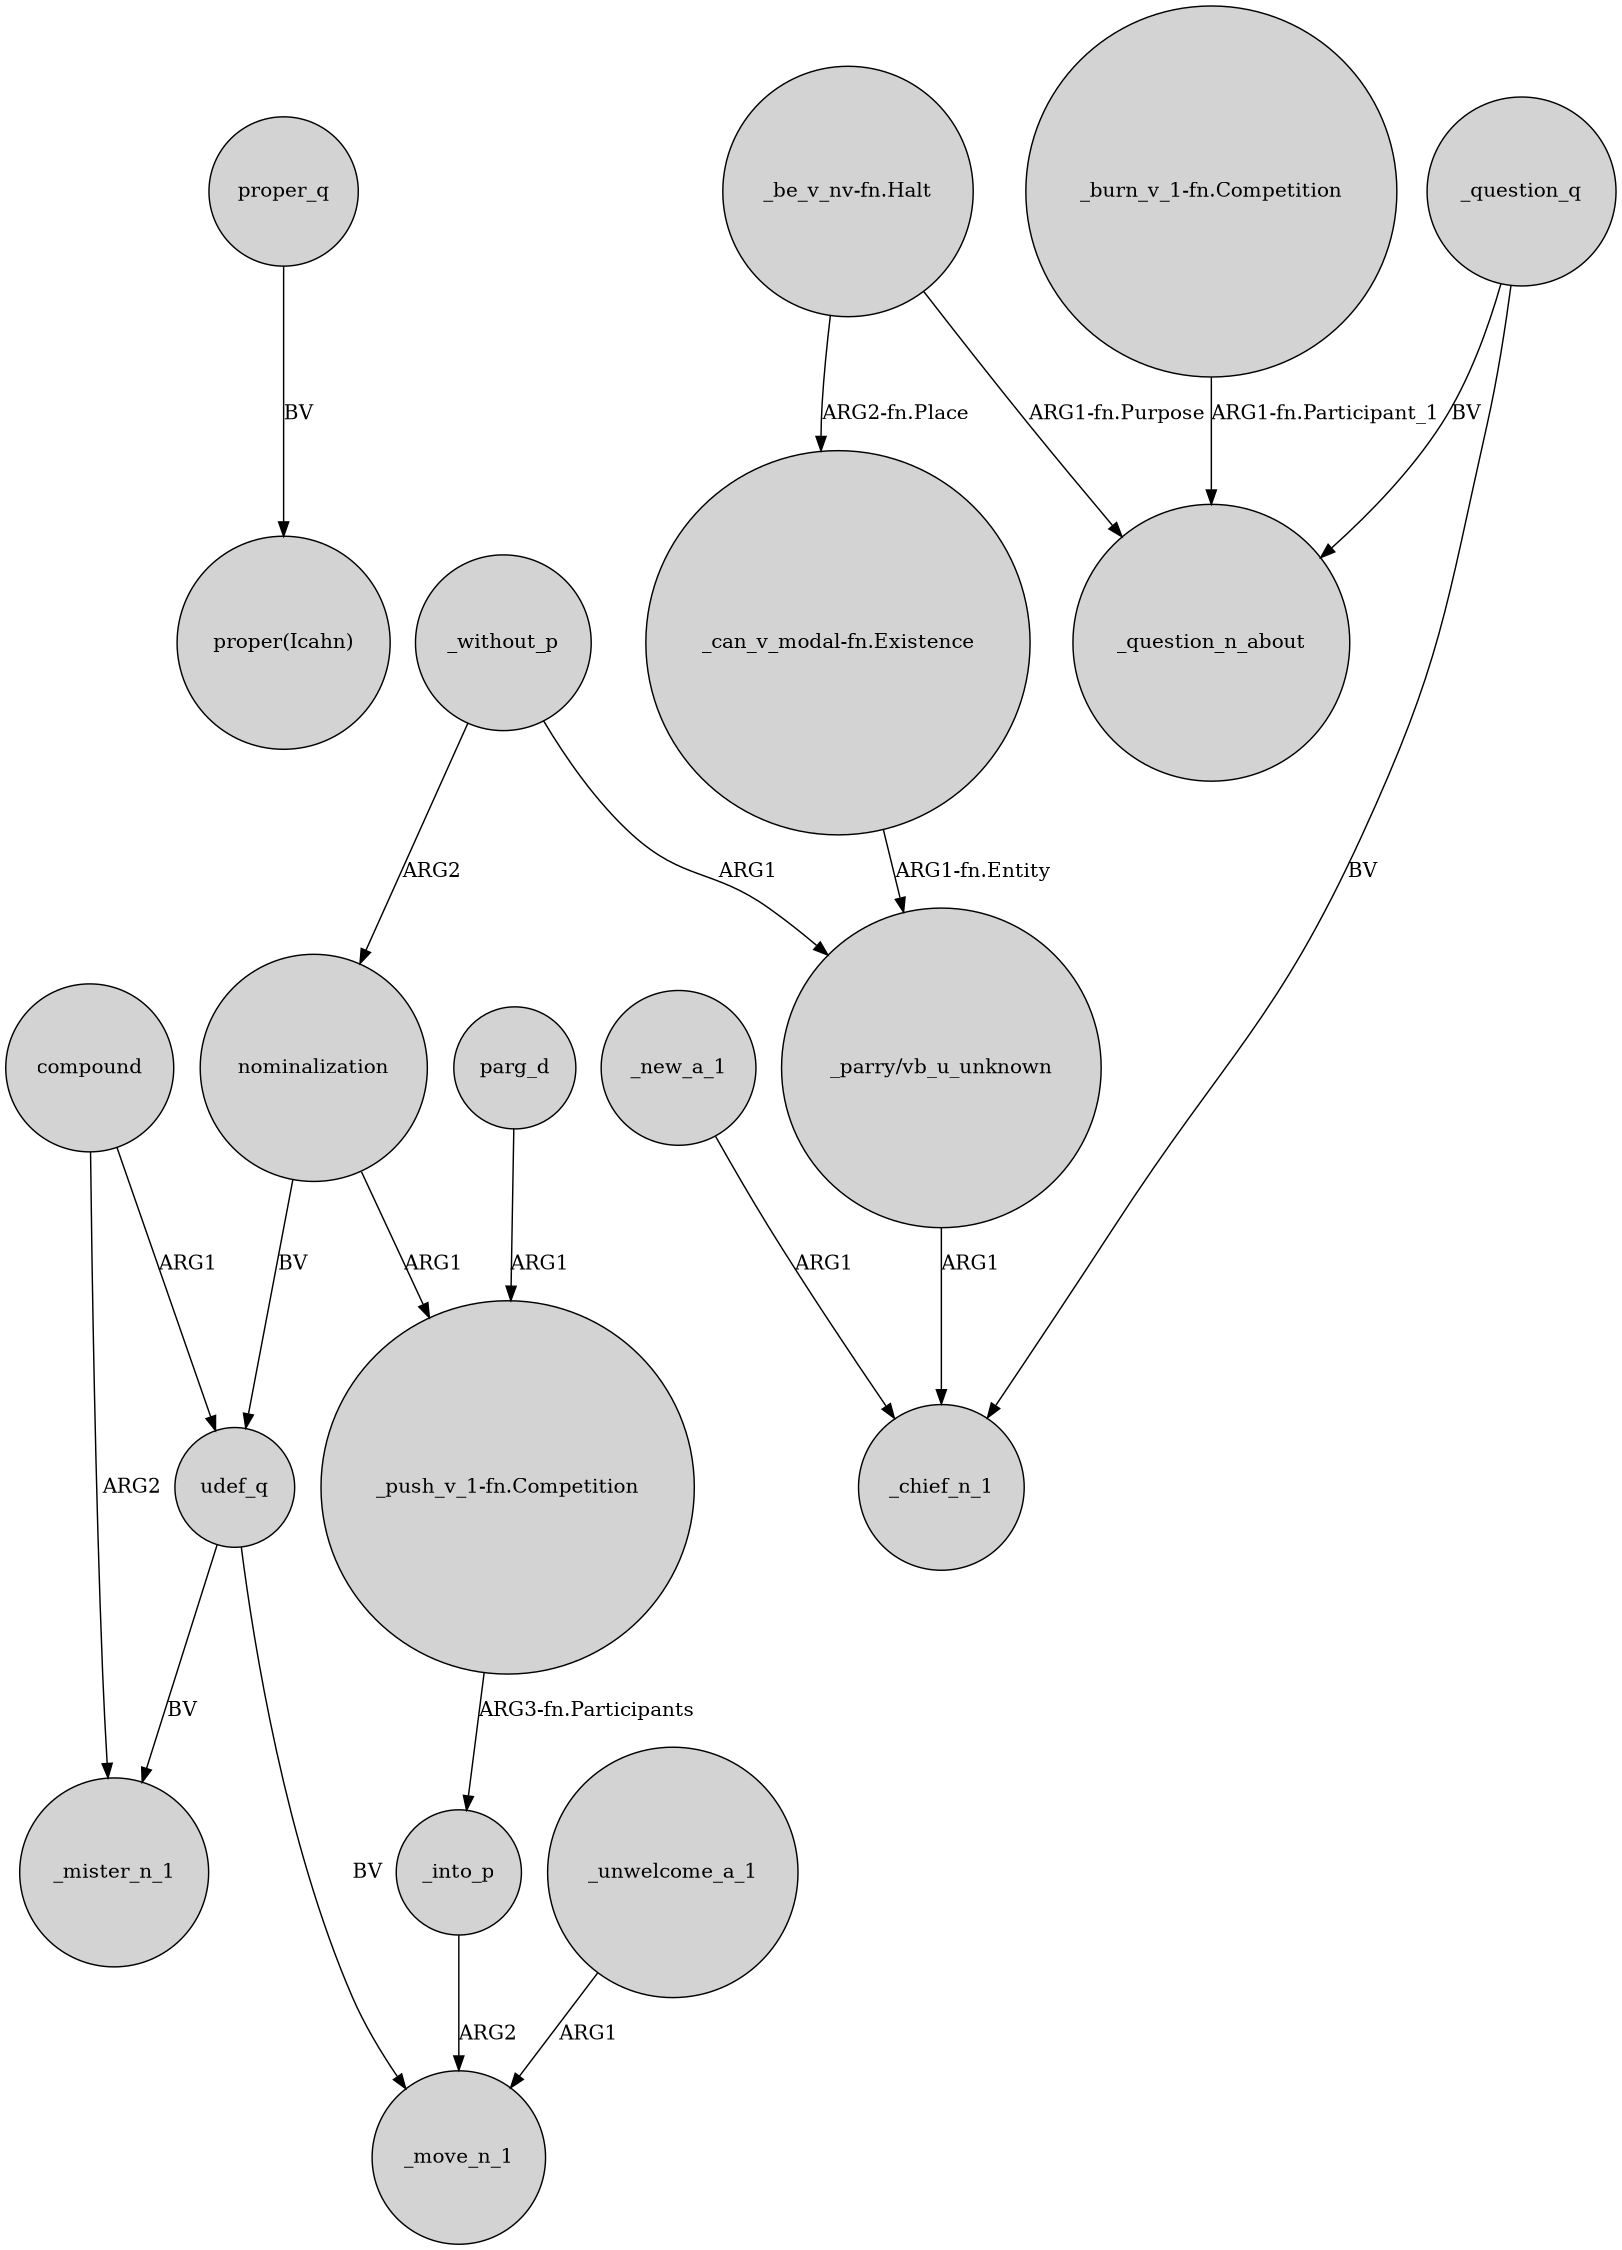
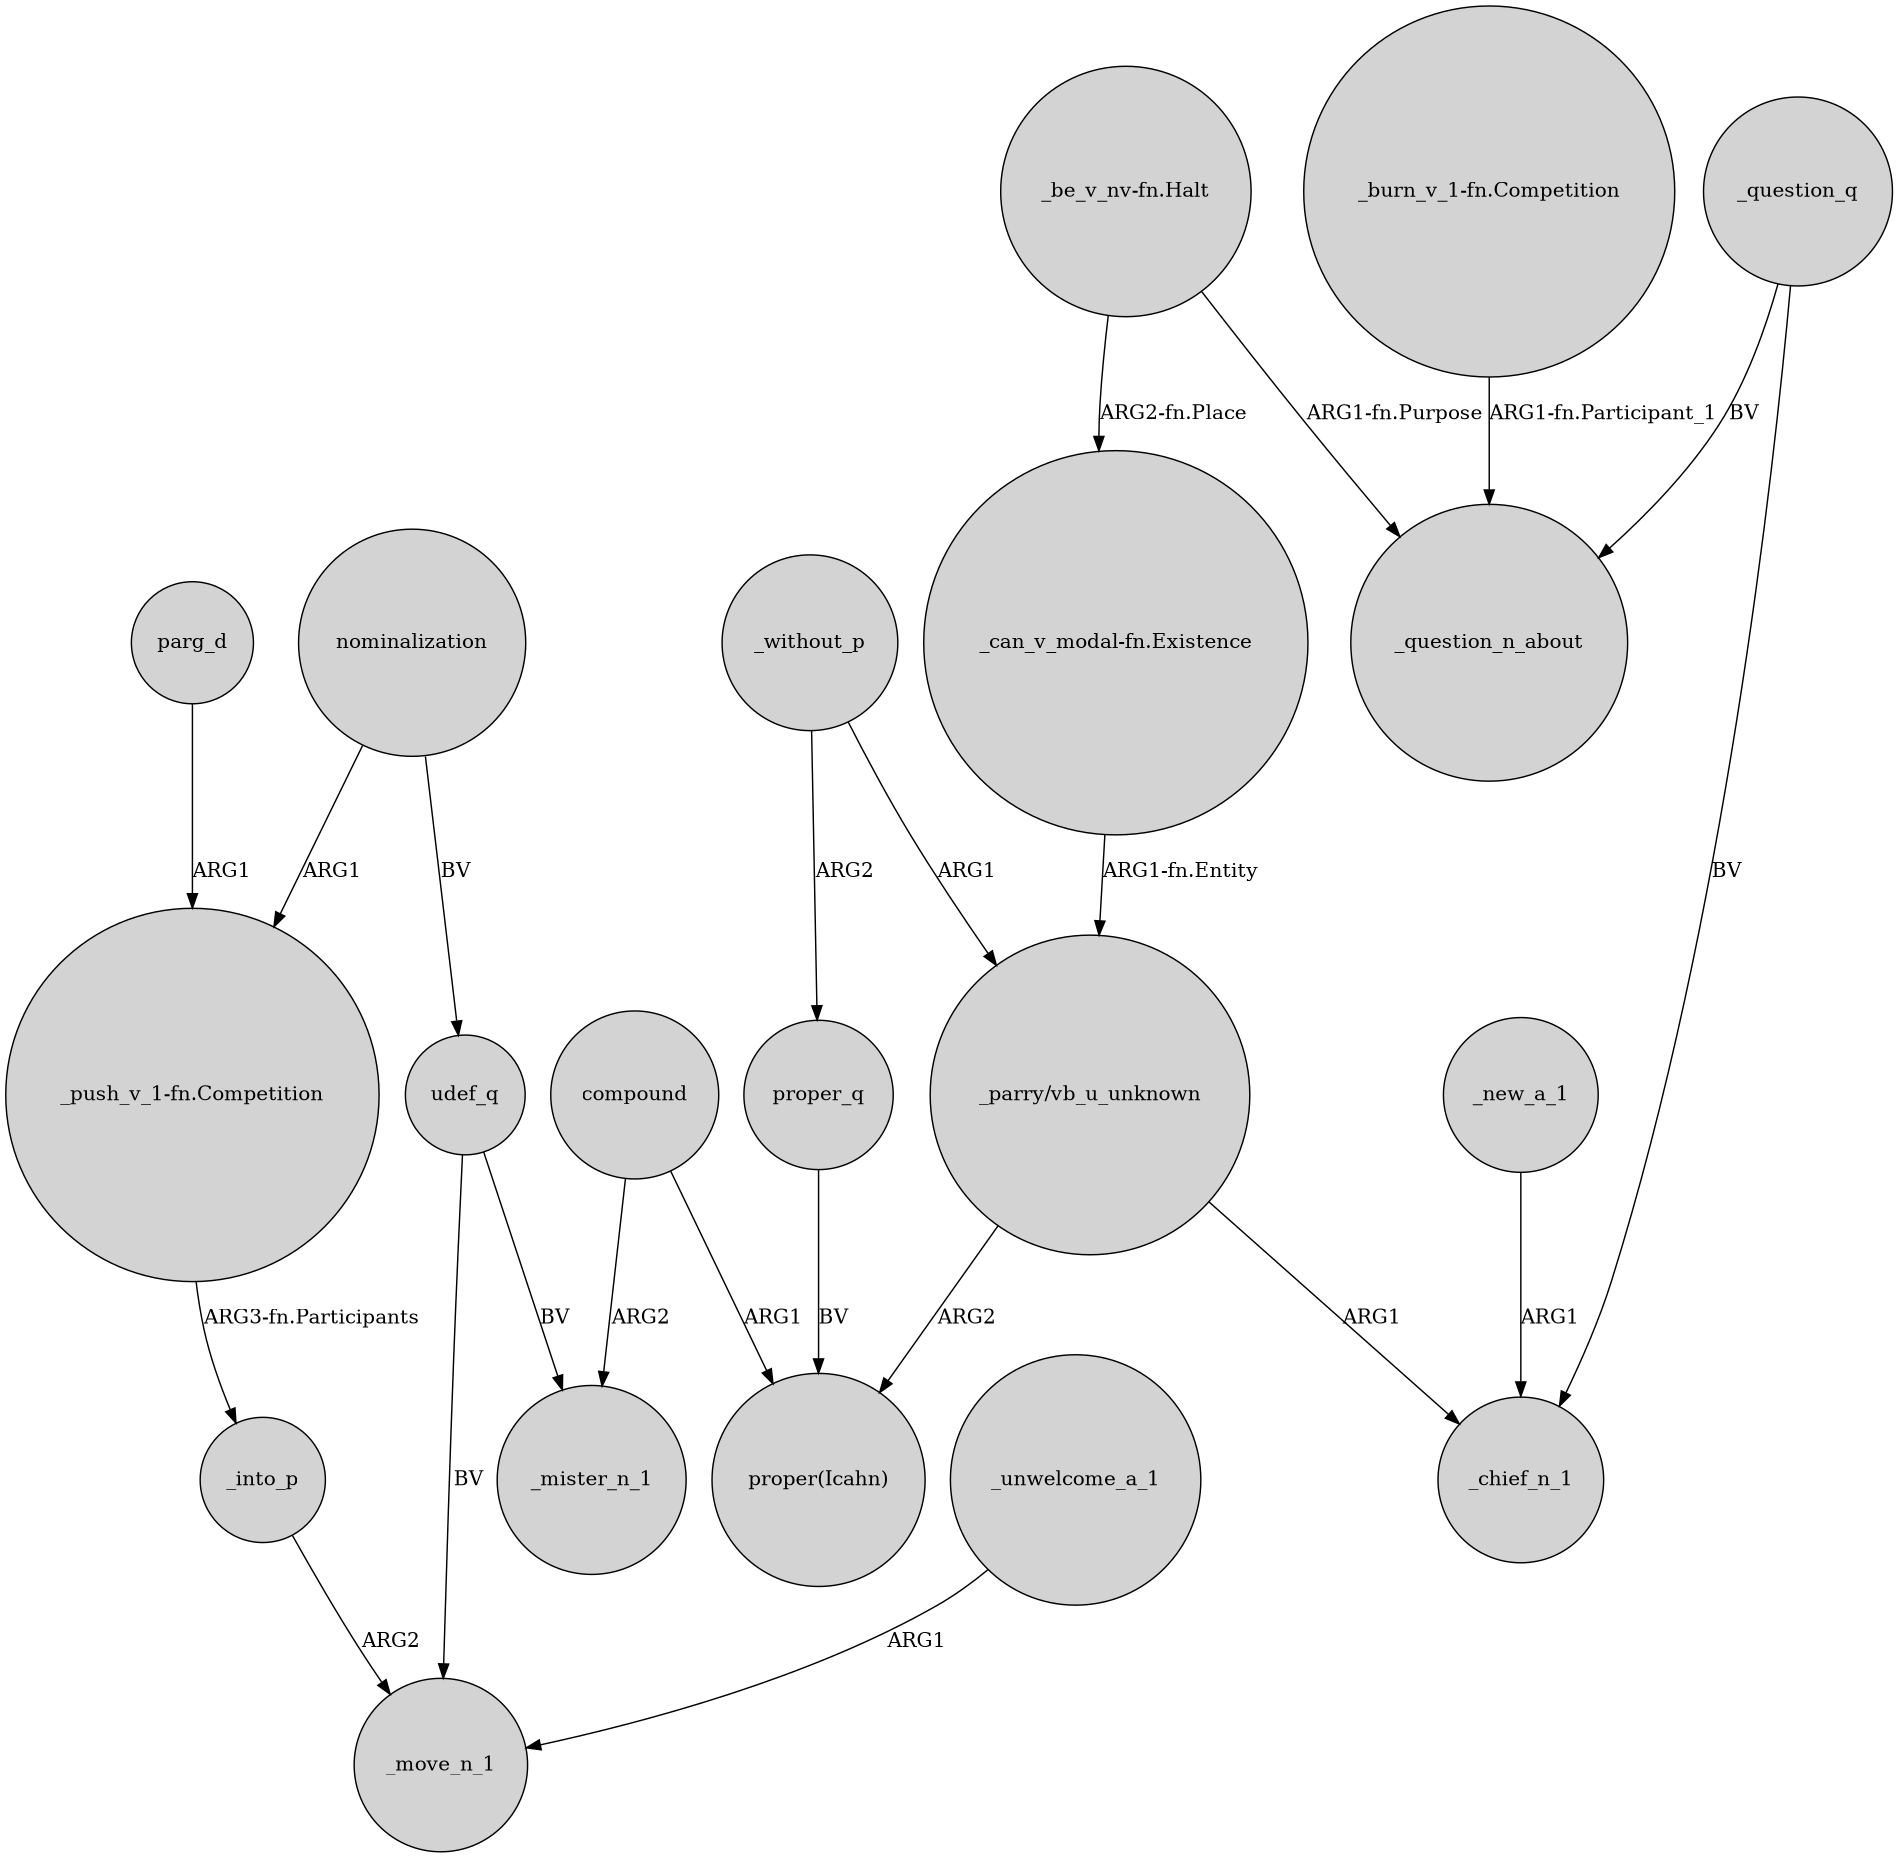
(417, 837) -> (814, 868)
(164, 1282) -> (719, 1271)
none -> (943, 1303)
